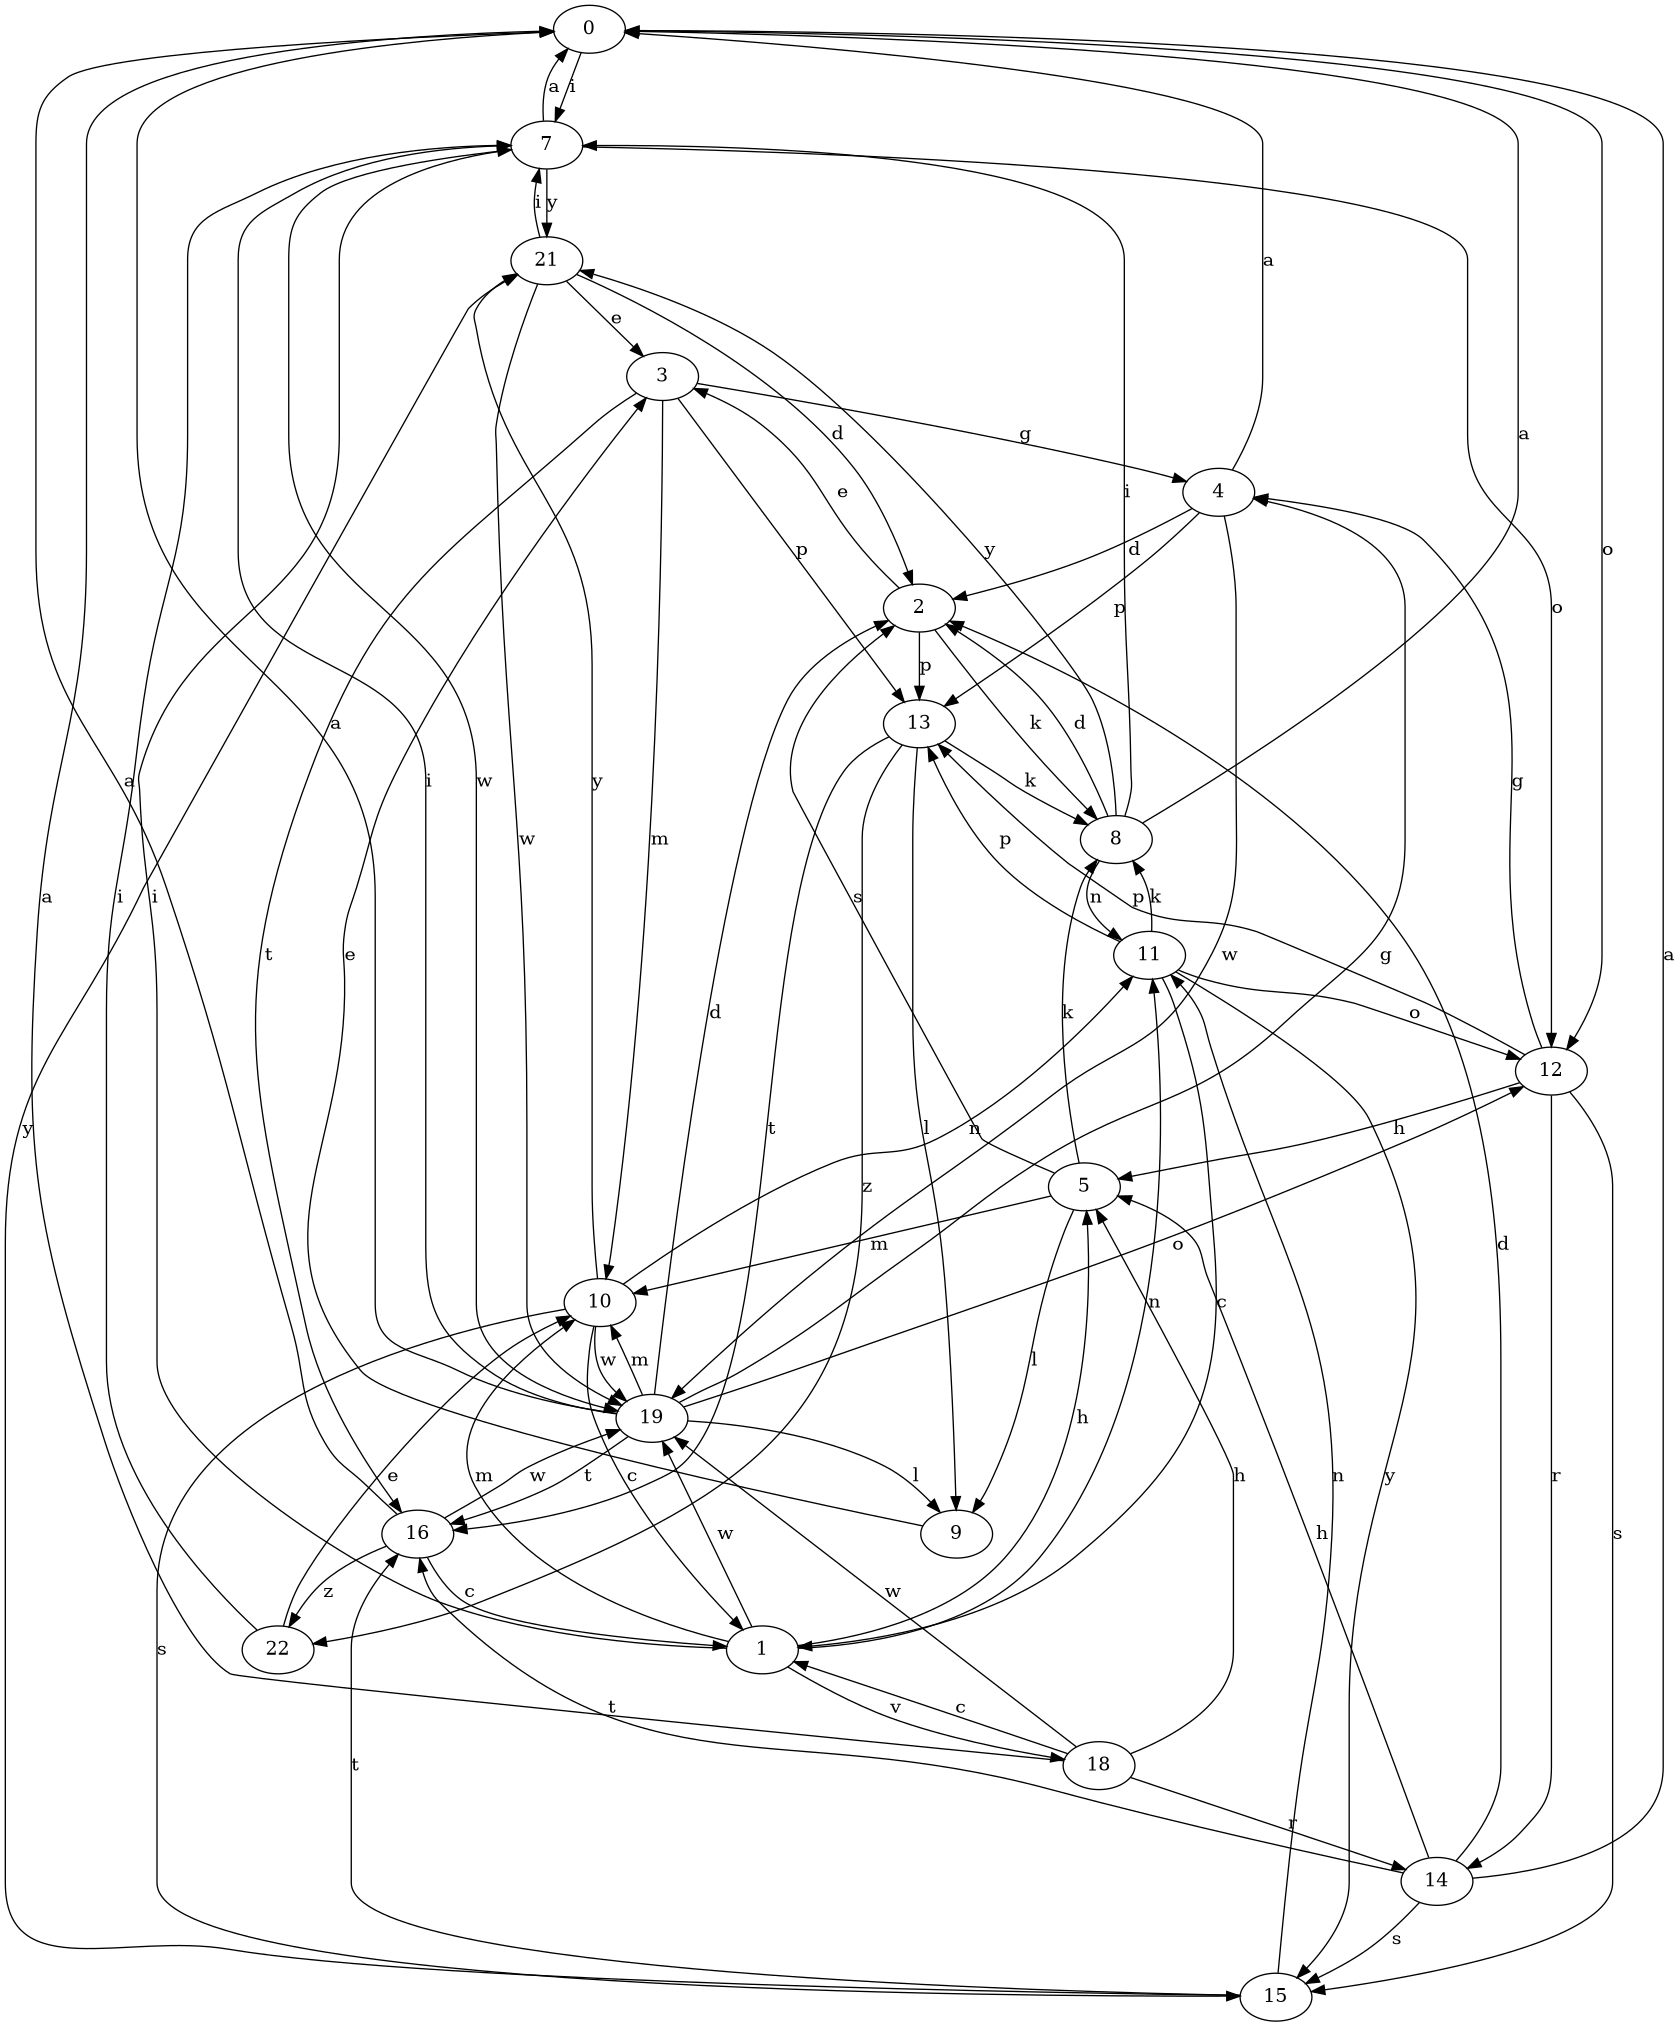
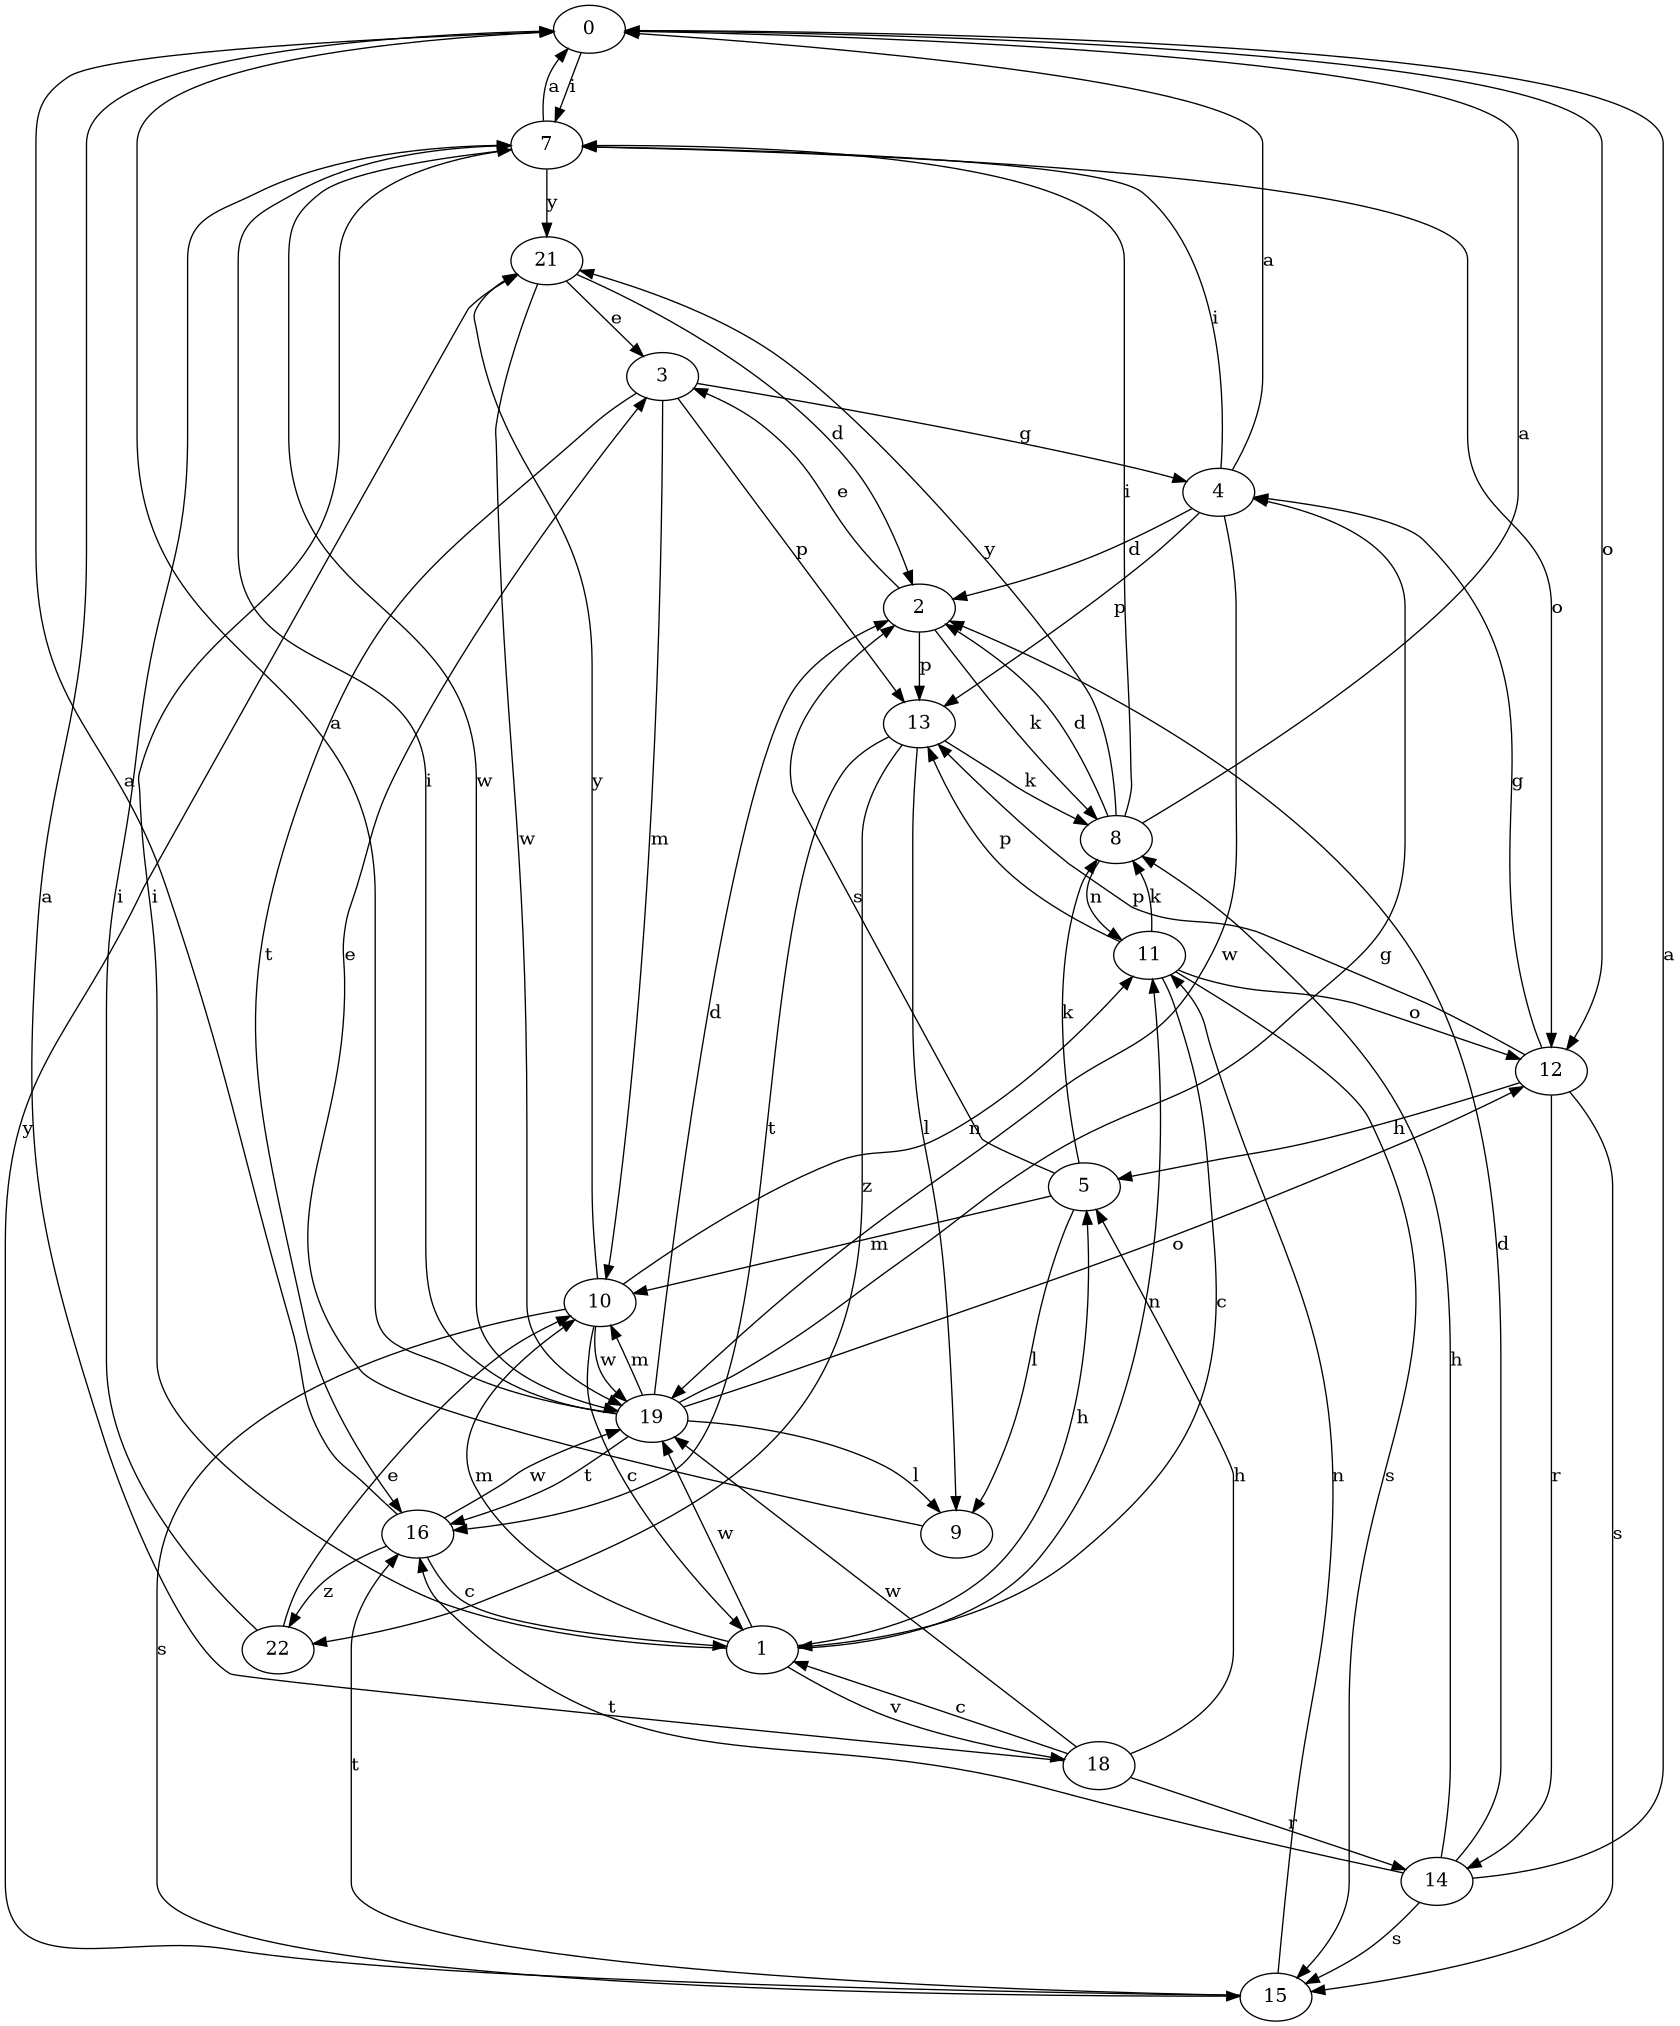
(535, 210) -> (1123, 185)
(1390, 1476) -> (1390, 1476)
(1300, 1513) -> (1448, 1305)
